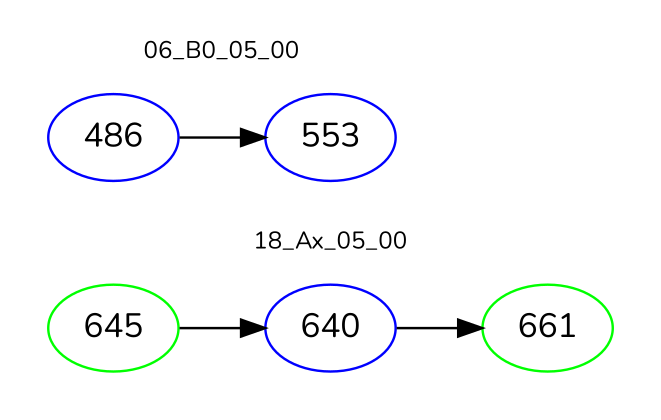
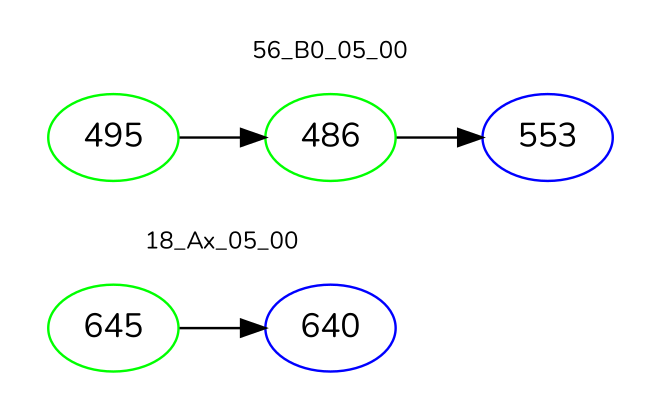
(222, 52) -> (331, 52)
none -> (113, 138)
(113, 138) -> (331, 138)
(548, 328) -> none
